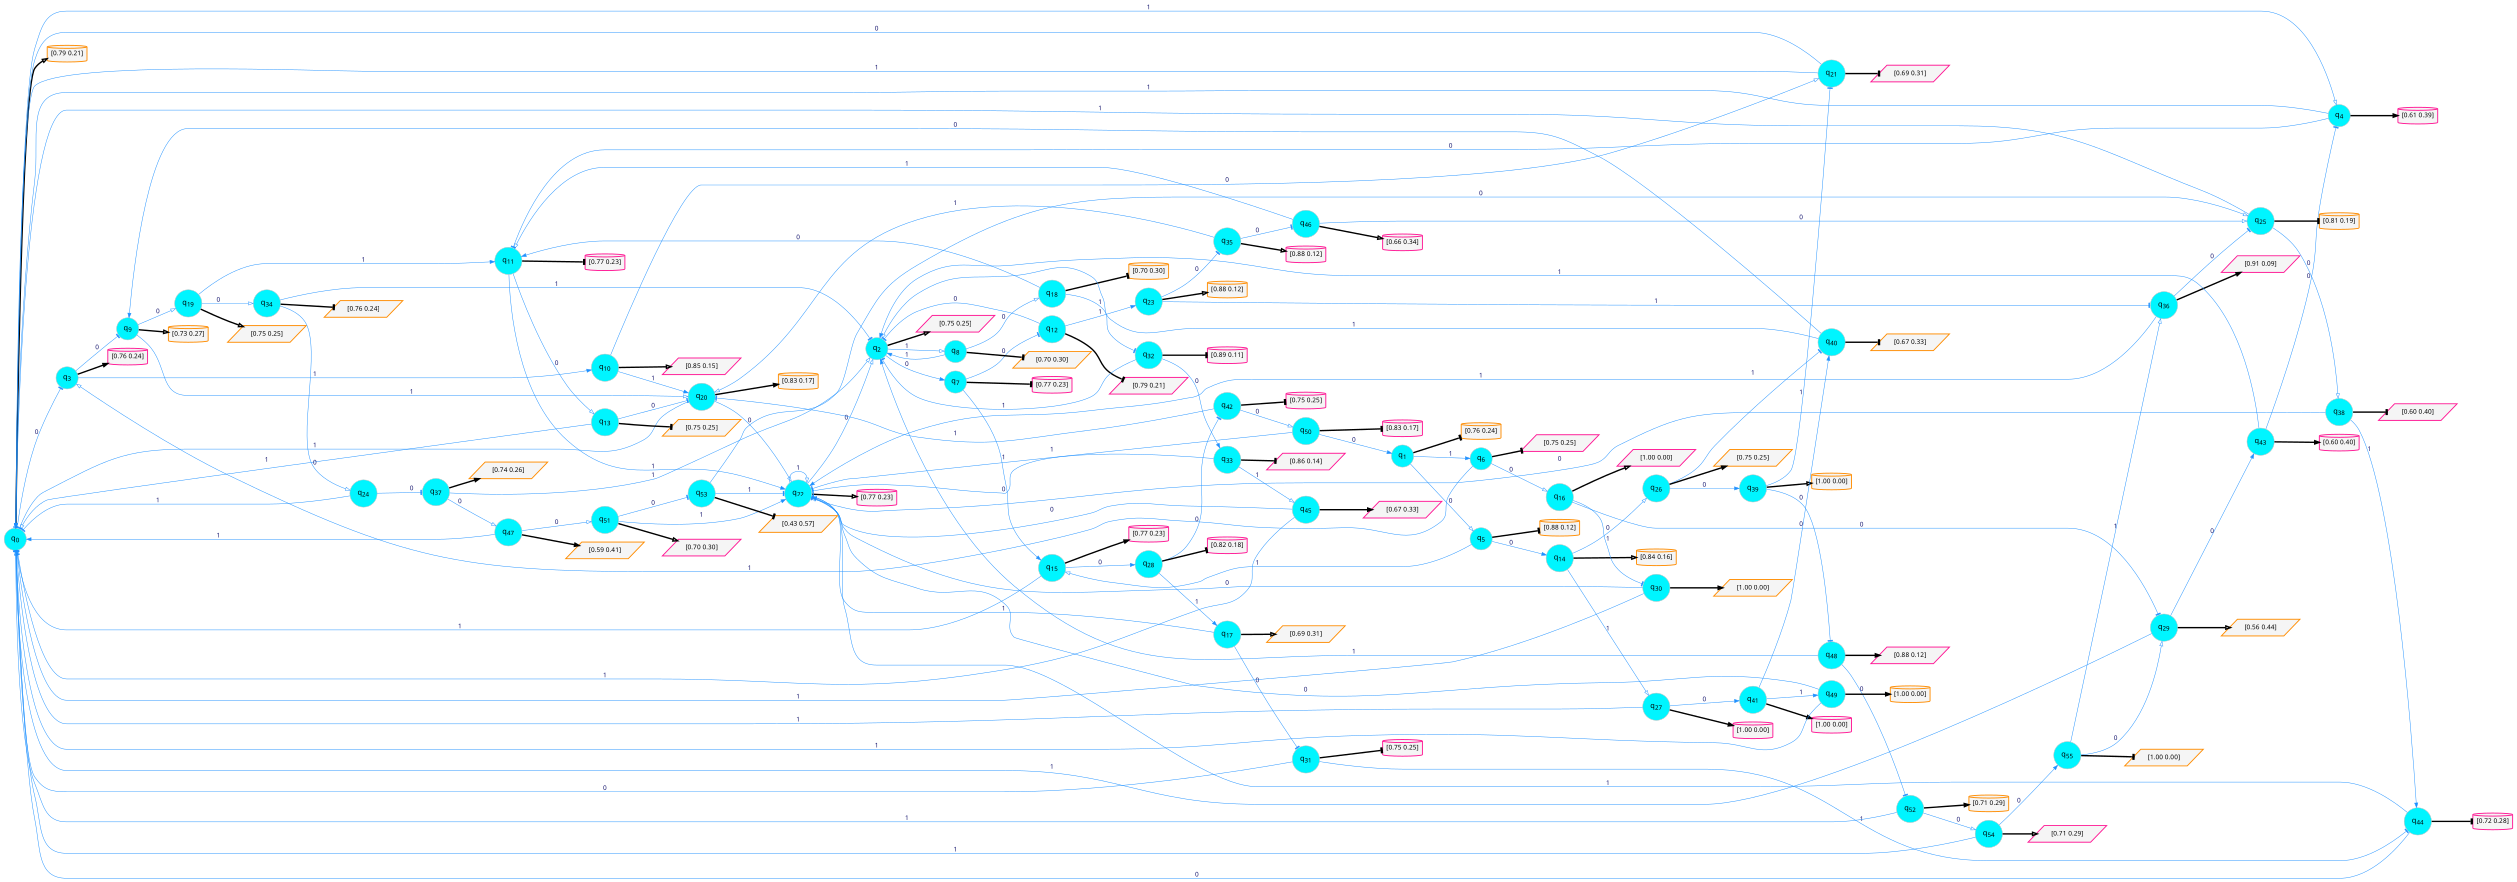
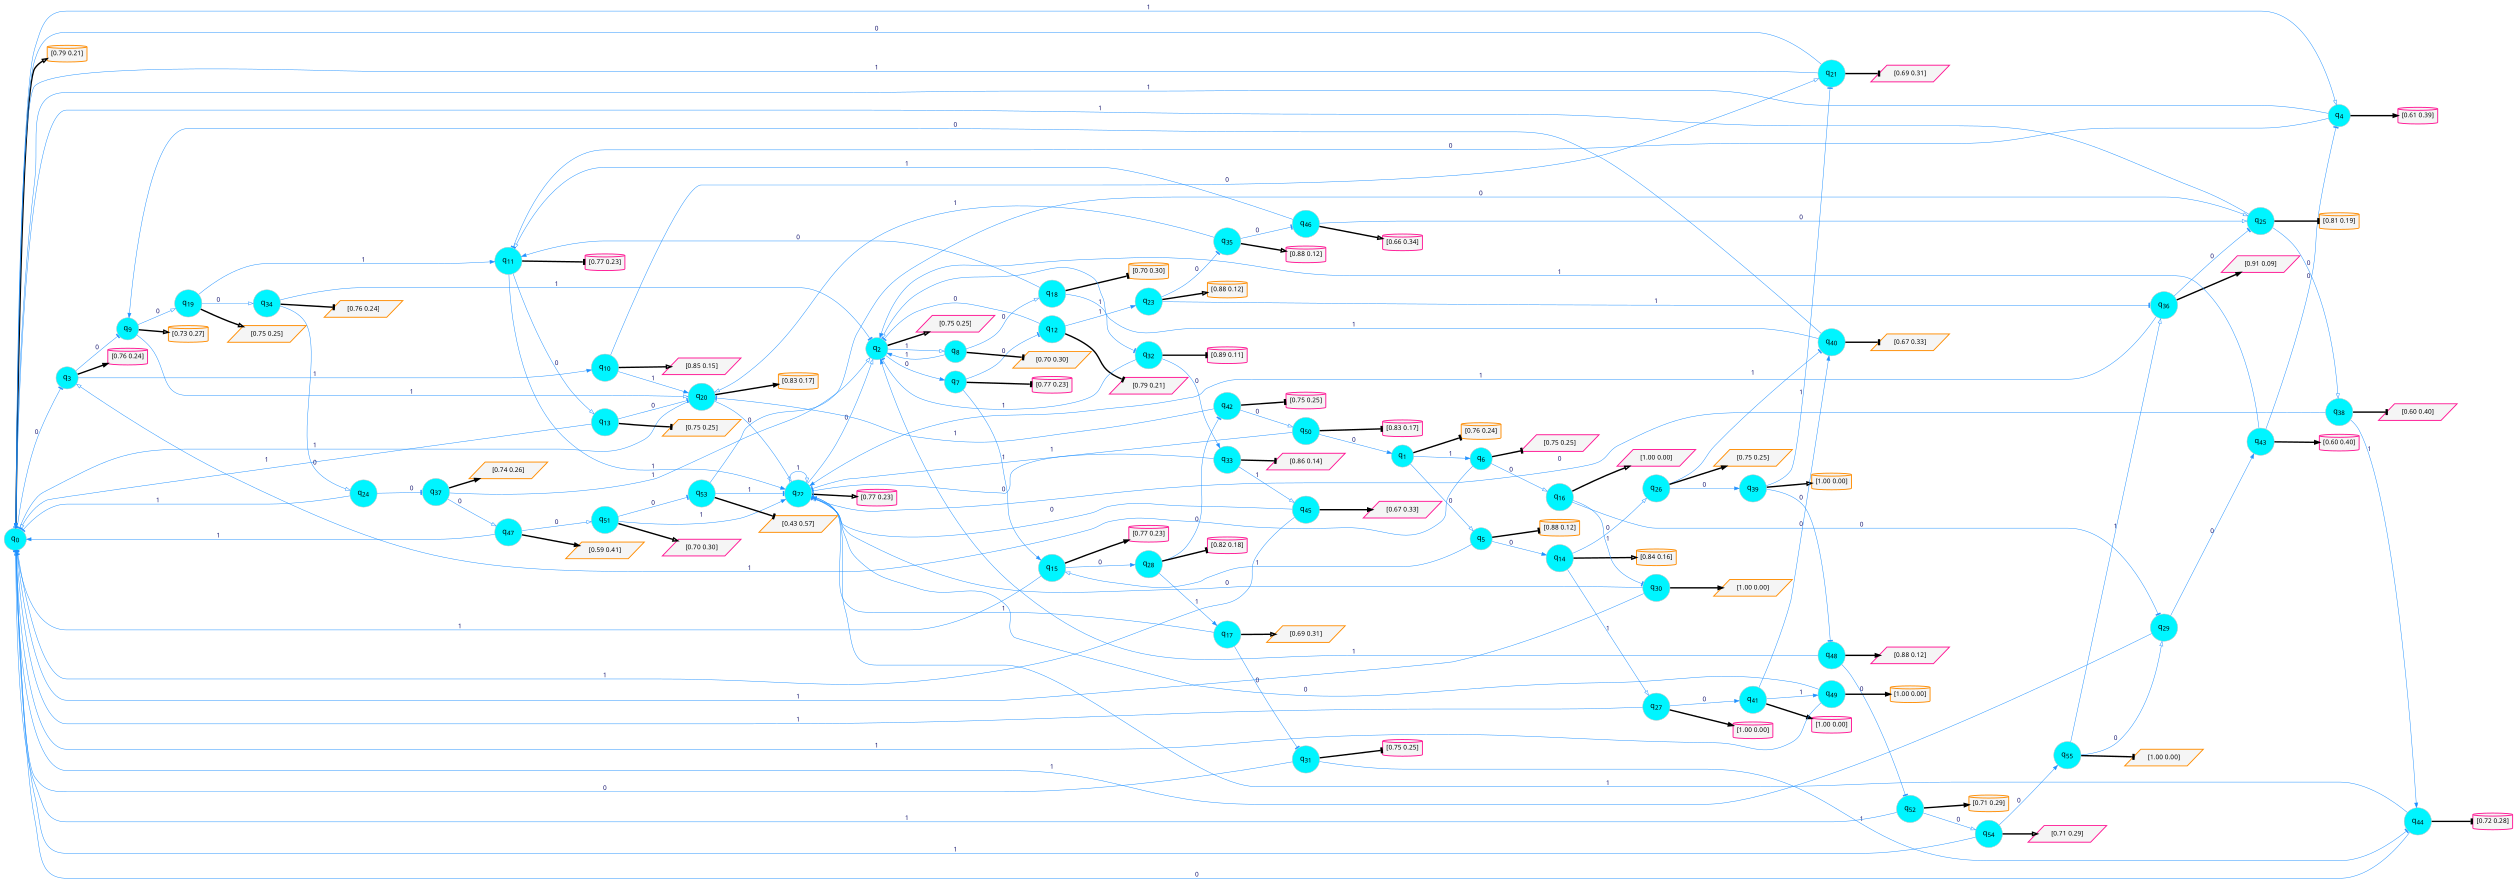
(2261, 628) -> none
